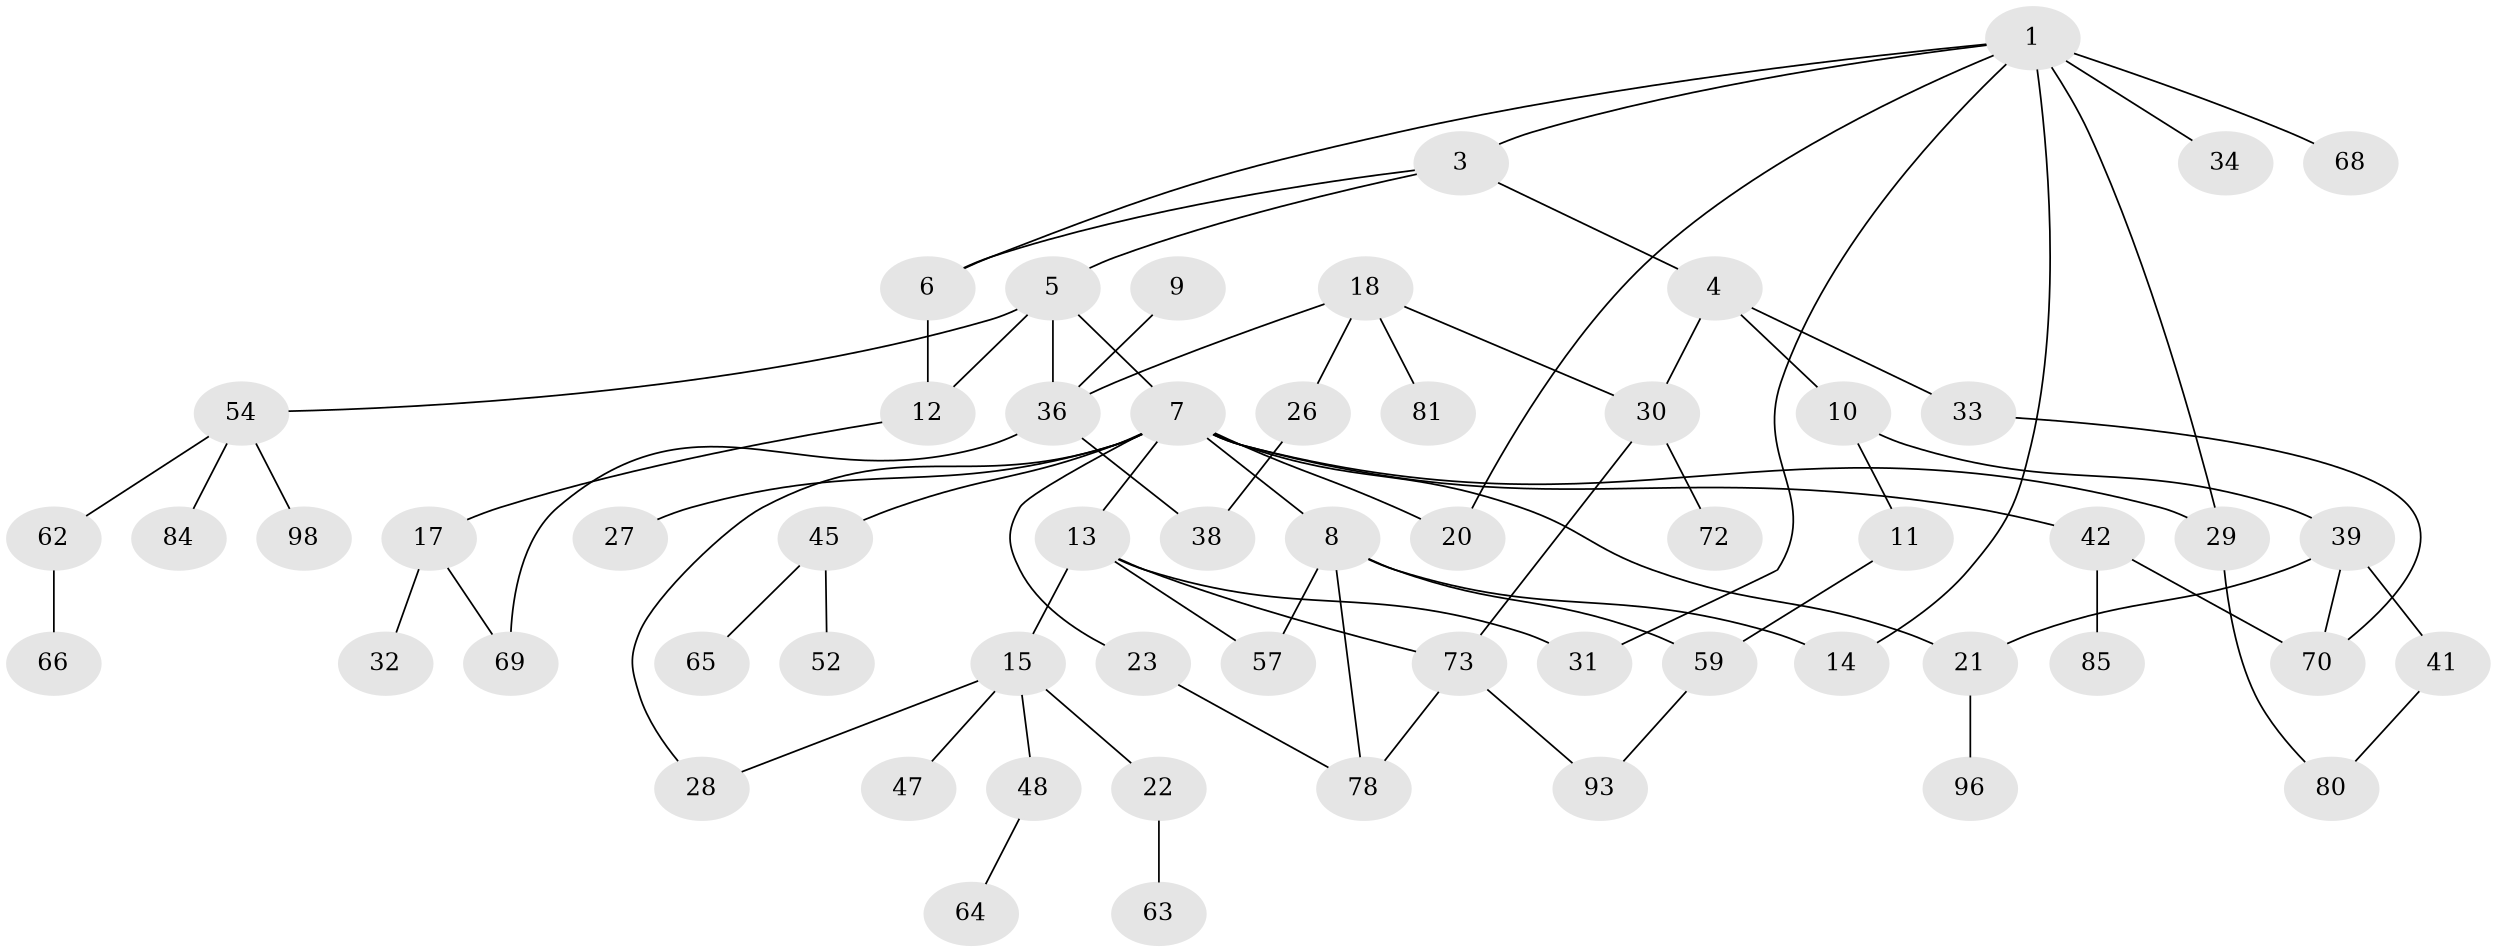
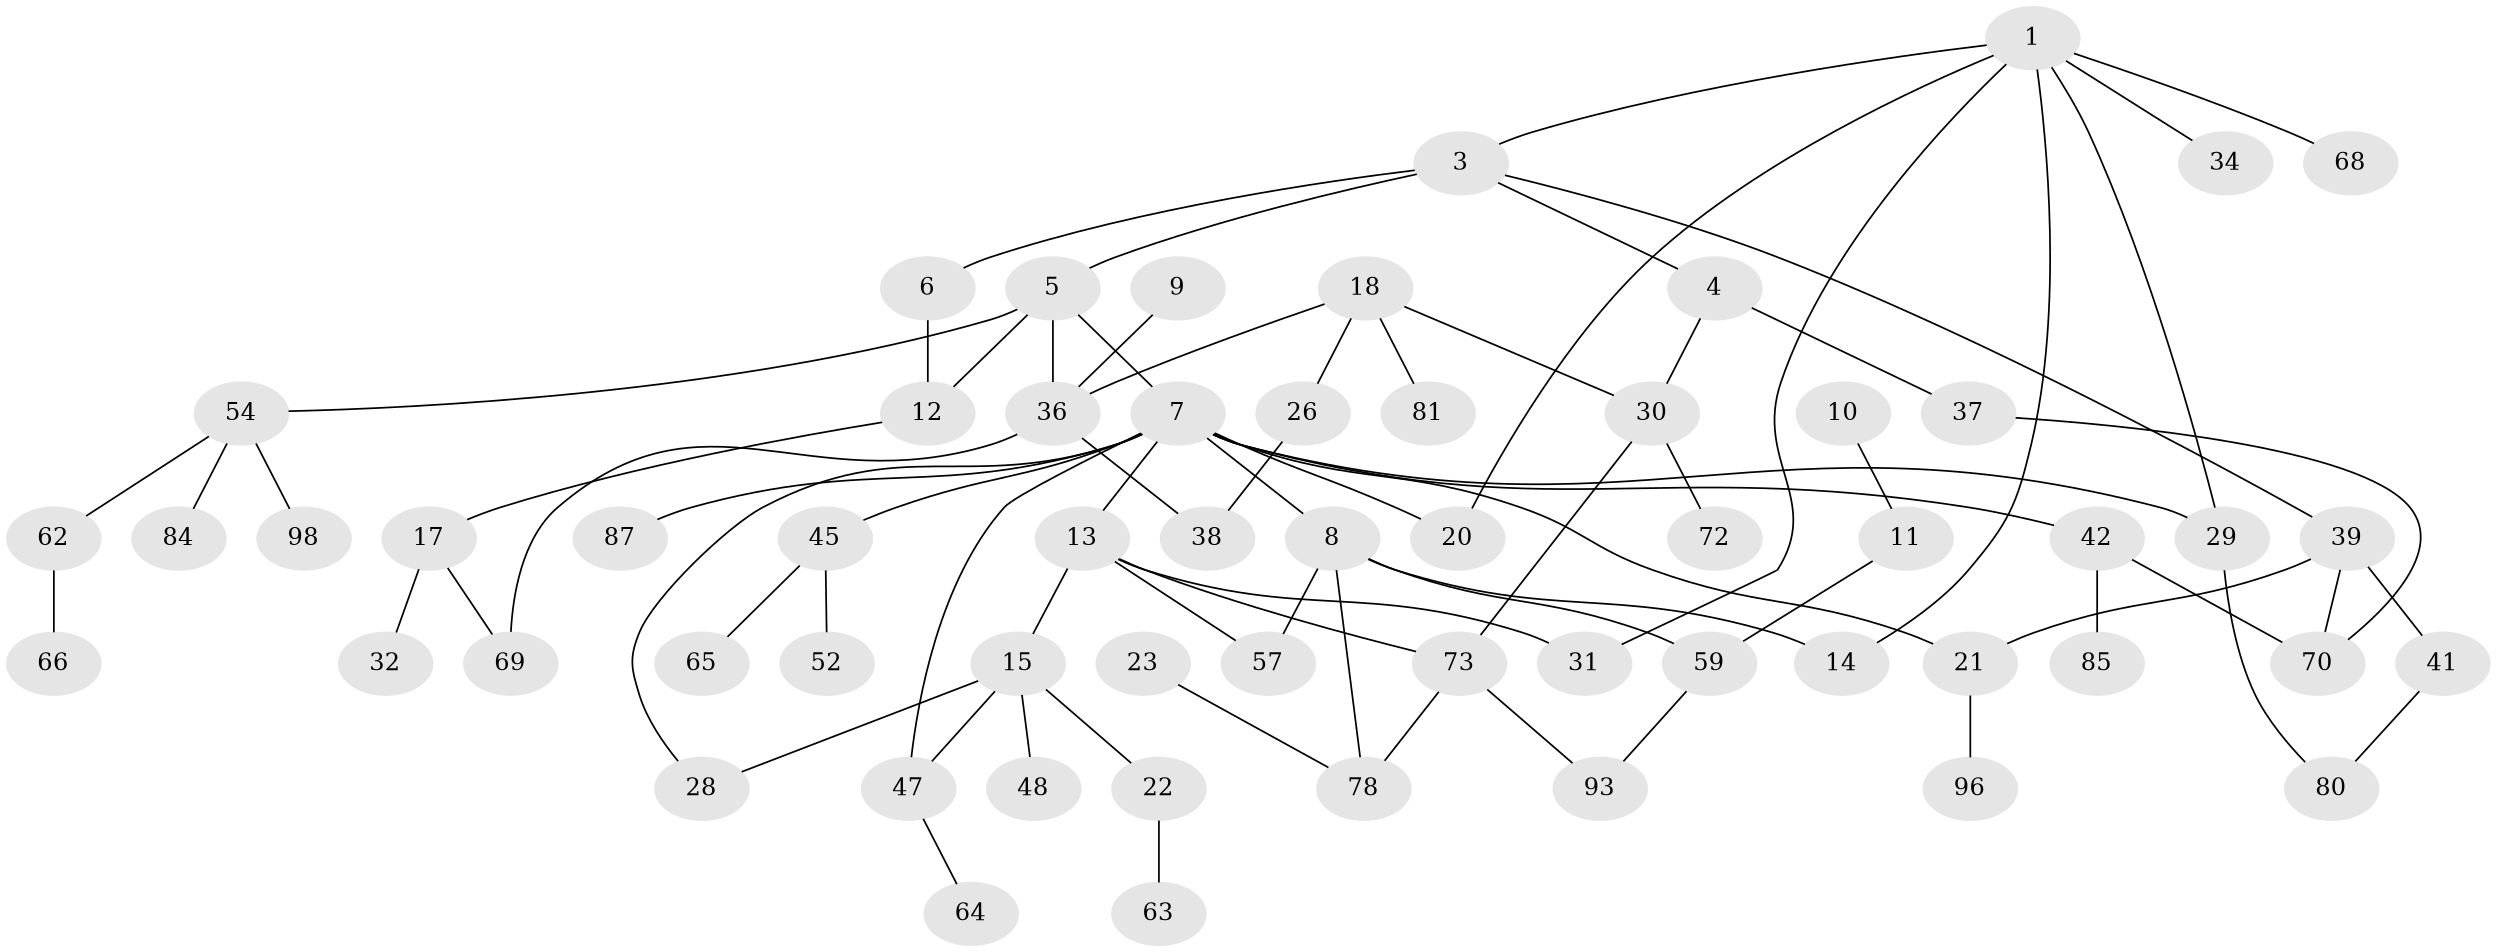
(1467, 118) -> none
(1779, 351) -> none
(1969, 414) -> (1969, 414)
(2095, 476) -> (1920, 318)
(1012, 525) -> (972, 555)
(620, 539) -> (620, 539)
(1002, 851) -> (940, 851)
